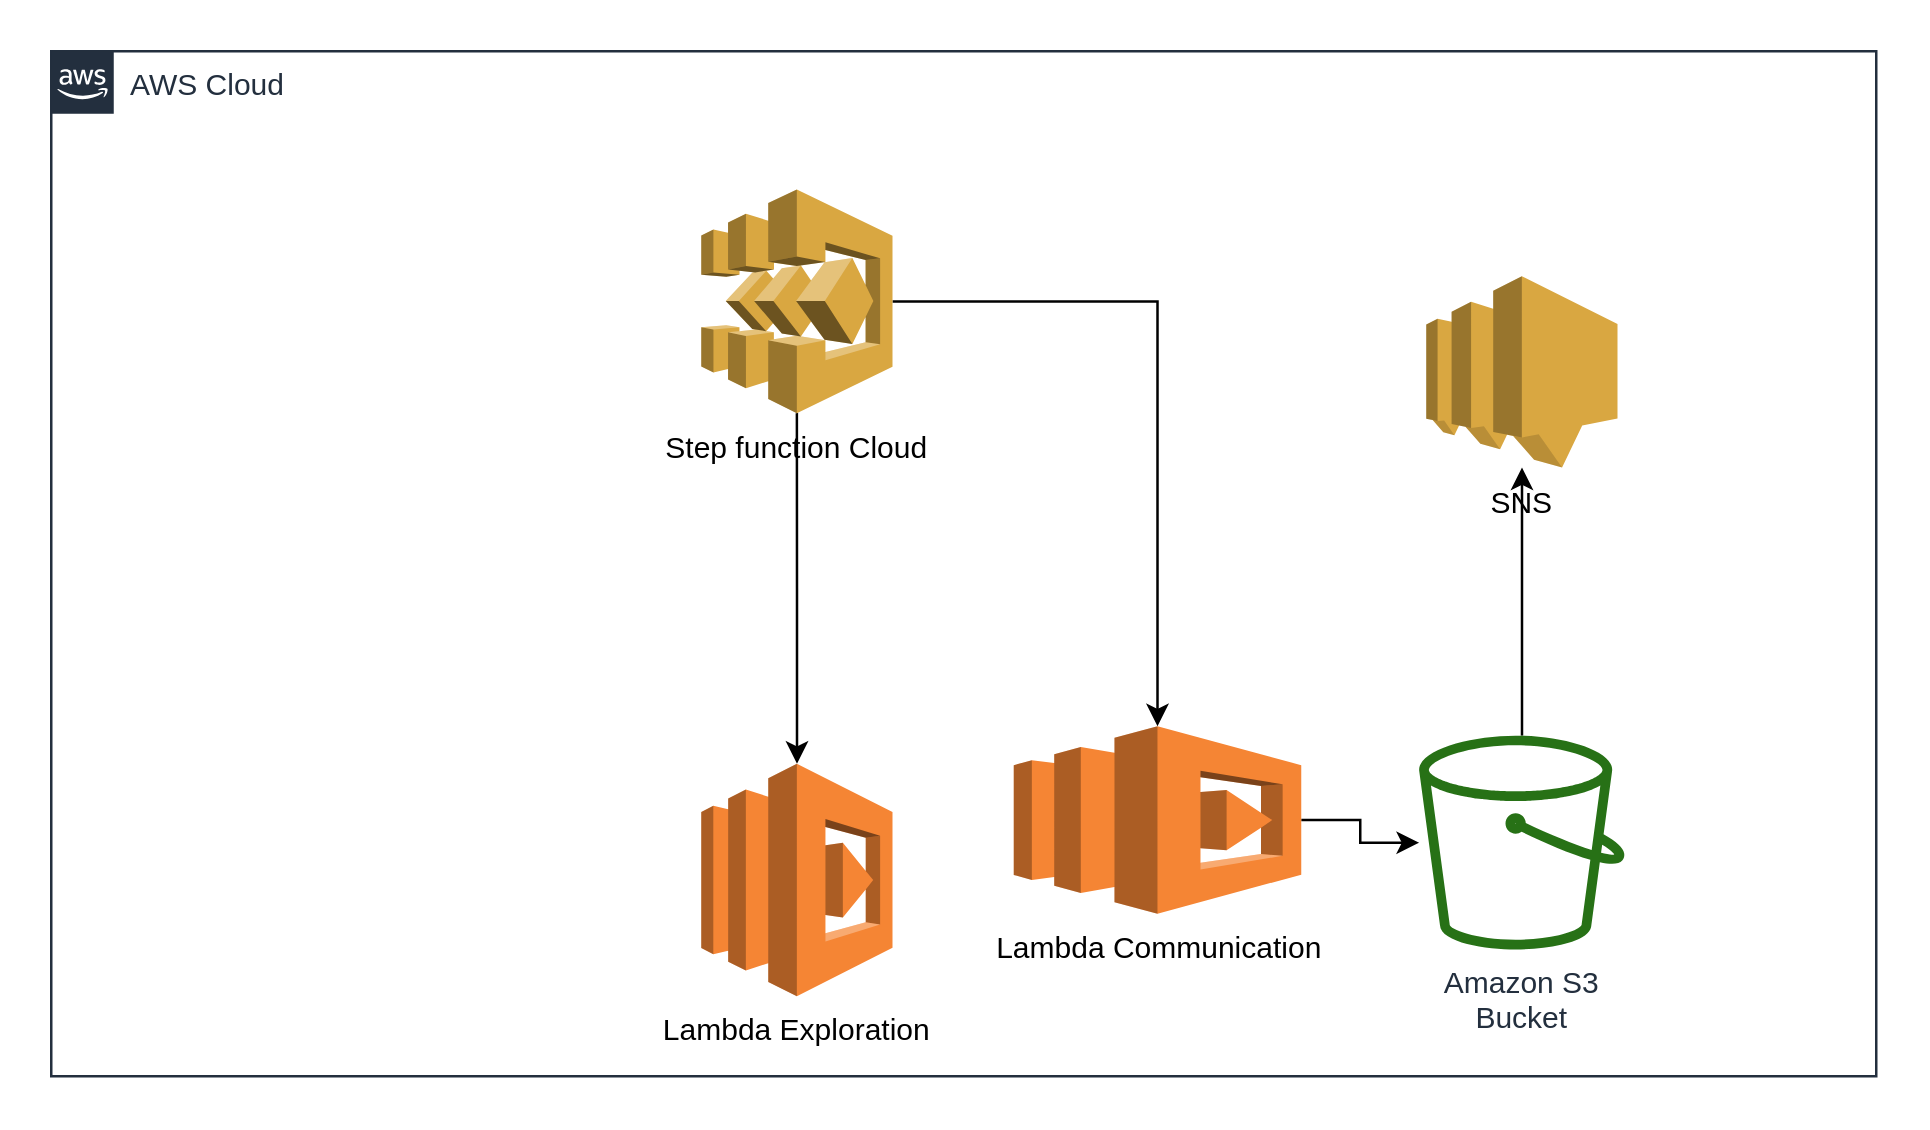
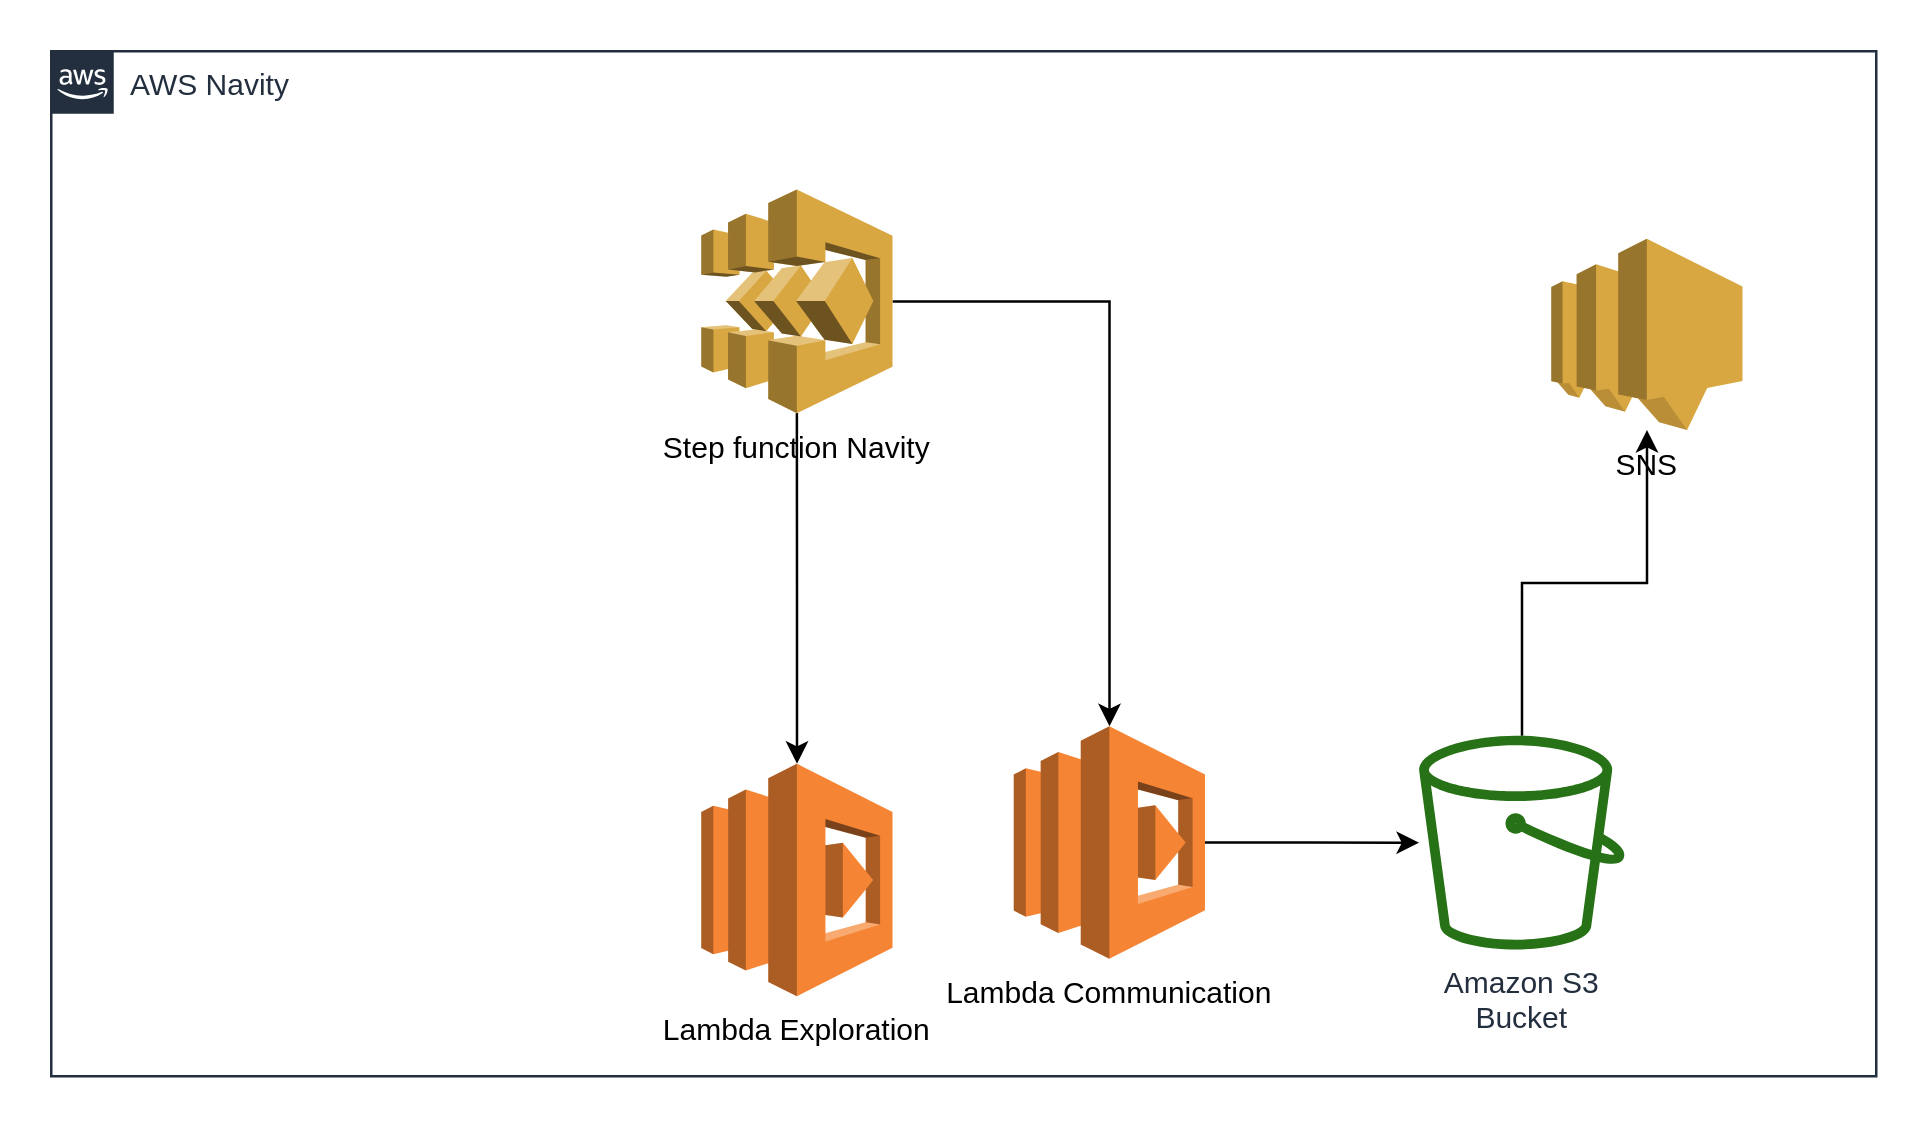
(199, 87) -> (207, 87)
(1522, 372) -> (1647, 334)
(798, 449) -> (798, 449)
(1158, 820) -> (1109, 843)
